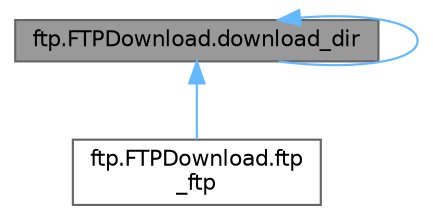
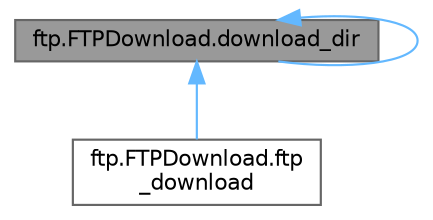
(197, 172) -> (197, 172)
